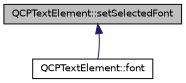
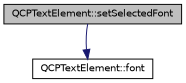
(99, 46) -> (86, 37)
